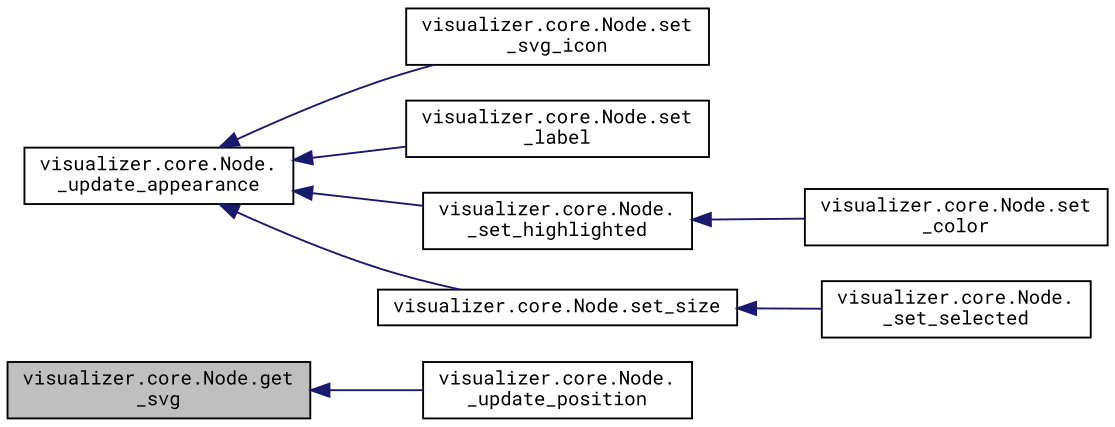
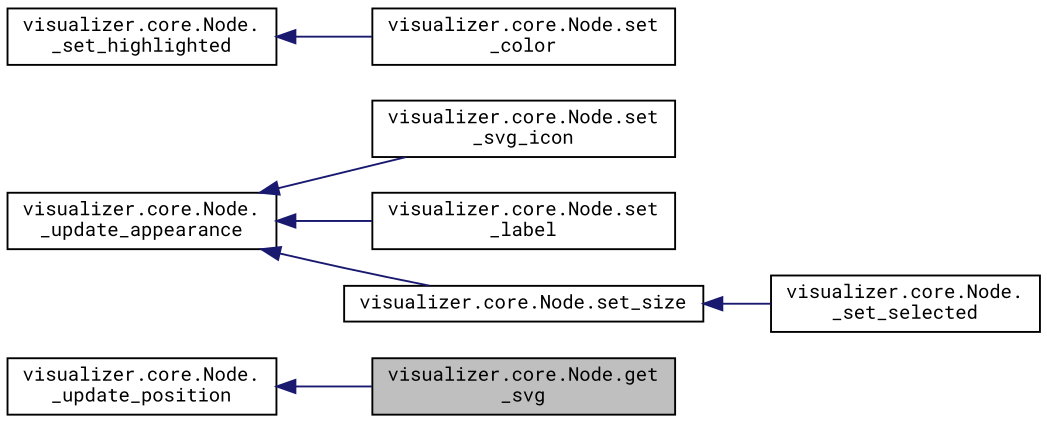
(367, 199) -> none
(376, 390) -> (334, 386)
